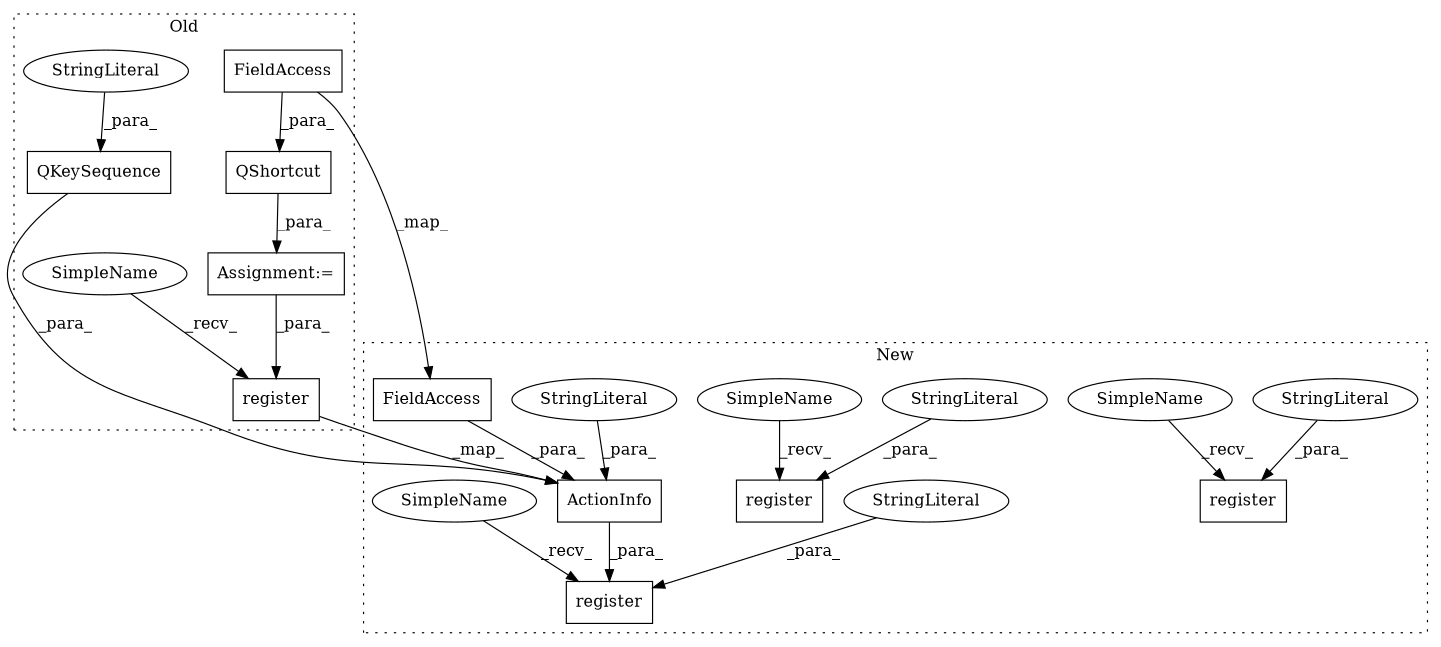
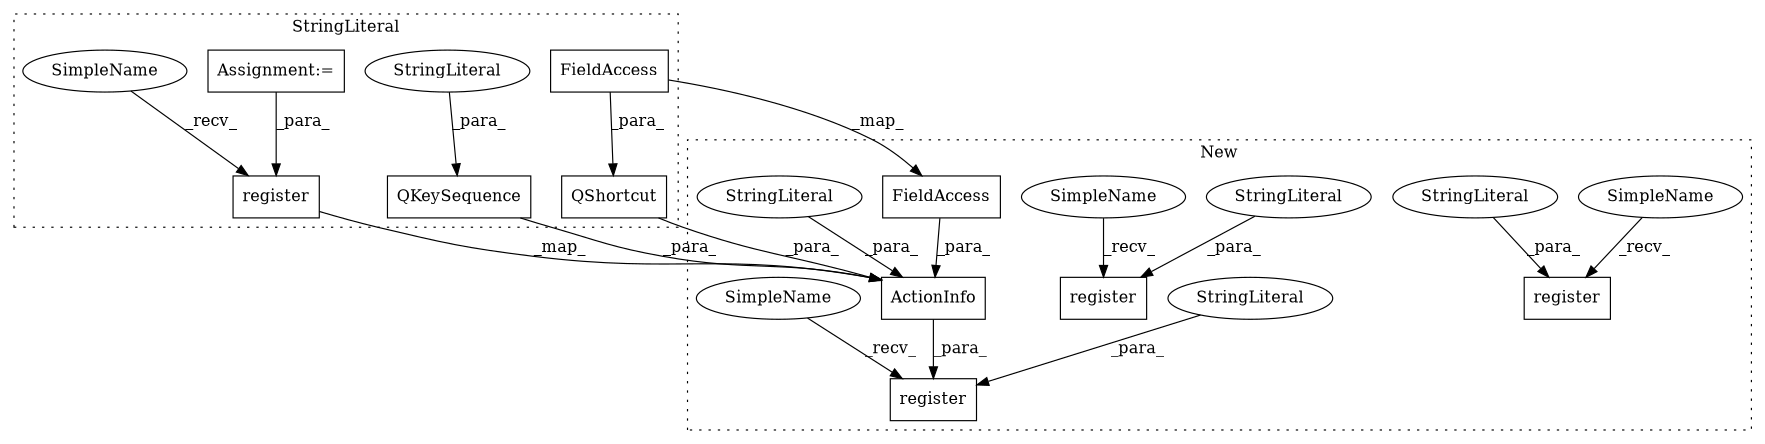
(184, 27) -> (346, 27)
(277, 217) -> (763, 251)
